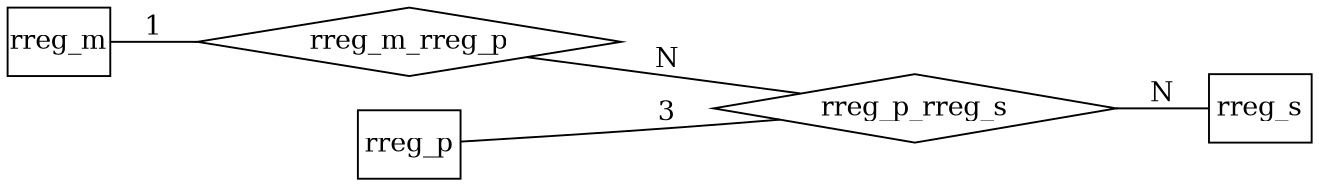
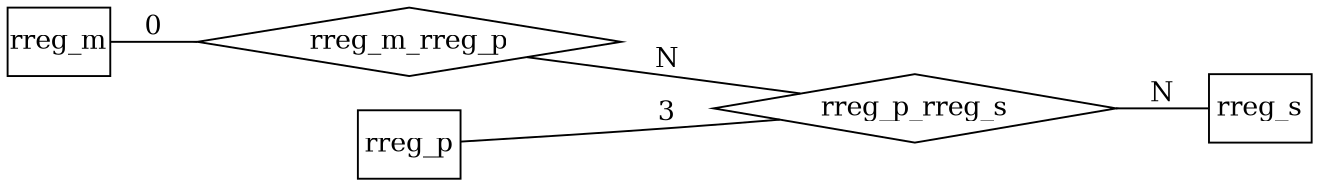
(154, 28) -> (154, 28)
